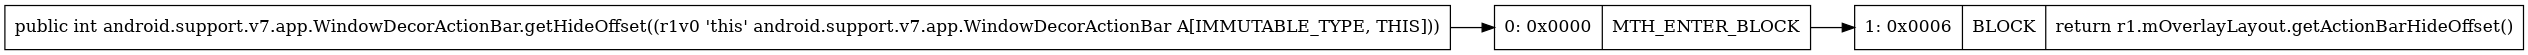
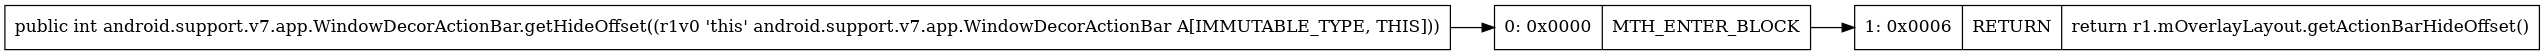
(2004, 27) -> (2012, 27)
